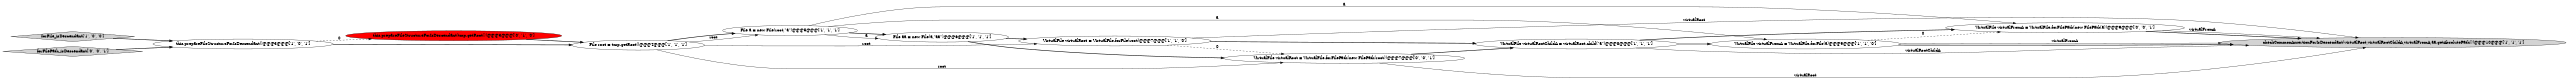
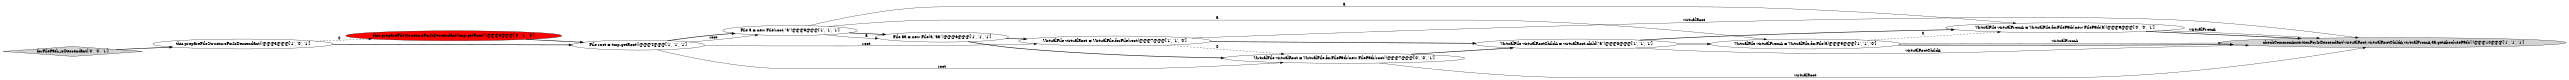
(73, 37) -> none
